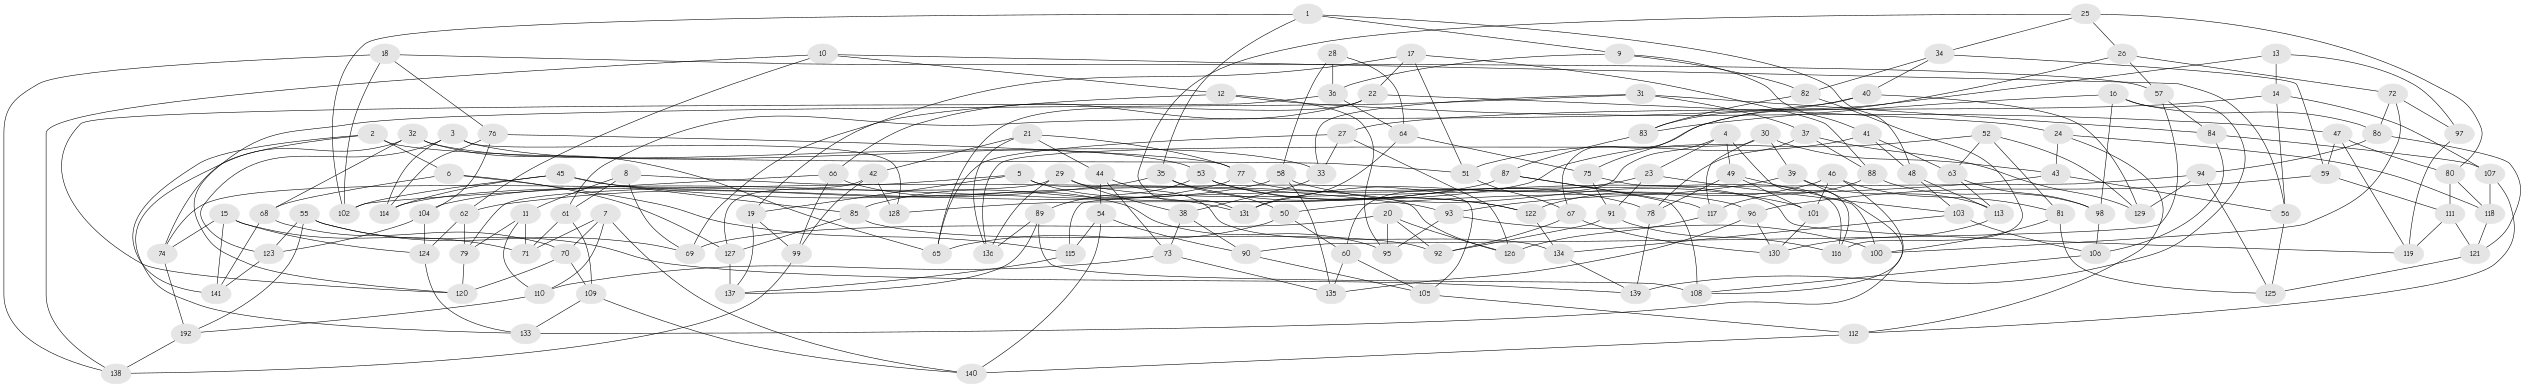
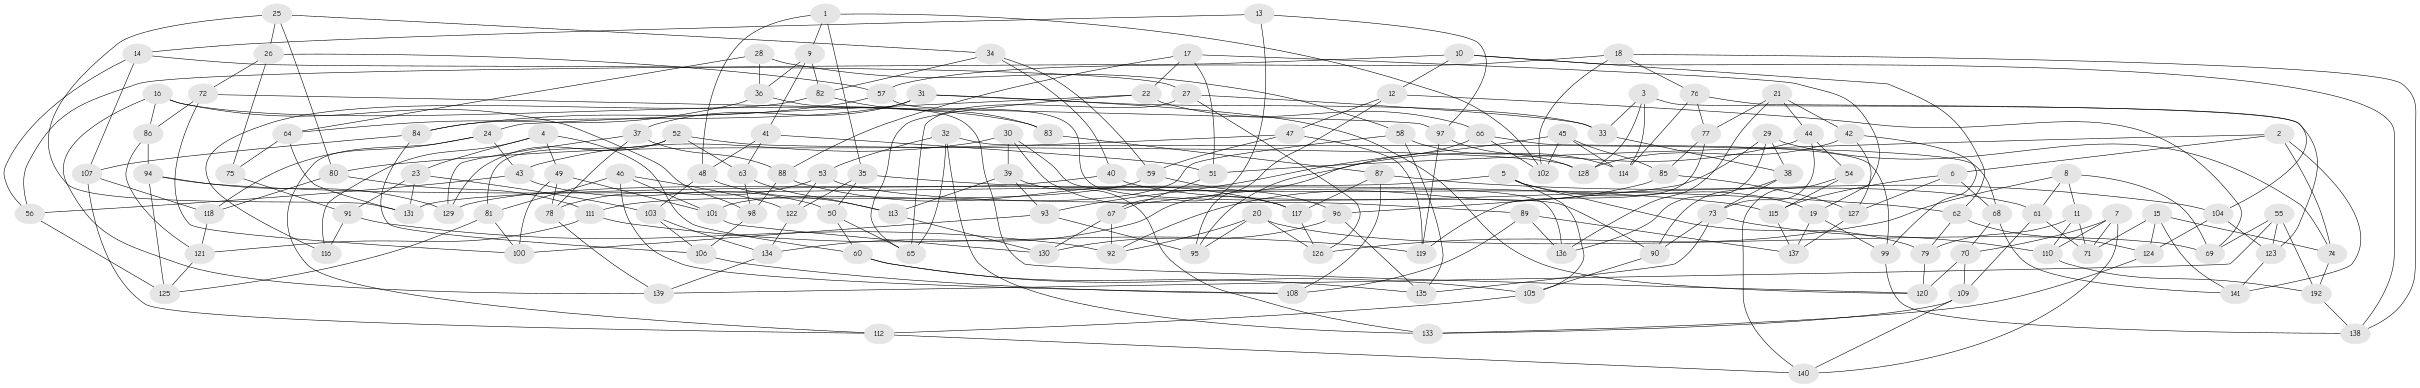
(1754, 111) -> none
none -> (1512, 154)
(1740, 184) -> none
(1187, 241) -> (1684, 234)
